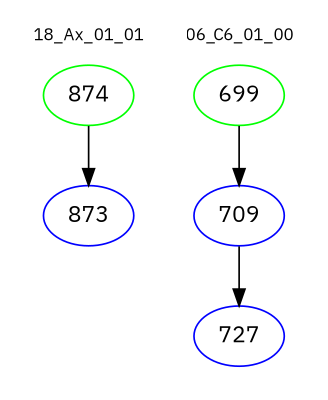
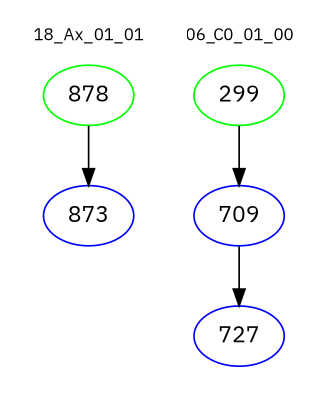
(240, 36) -> (240, 36)
(89, 95) -> (89, 95)
(239, 95) -> (239, 95)
